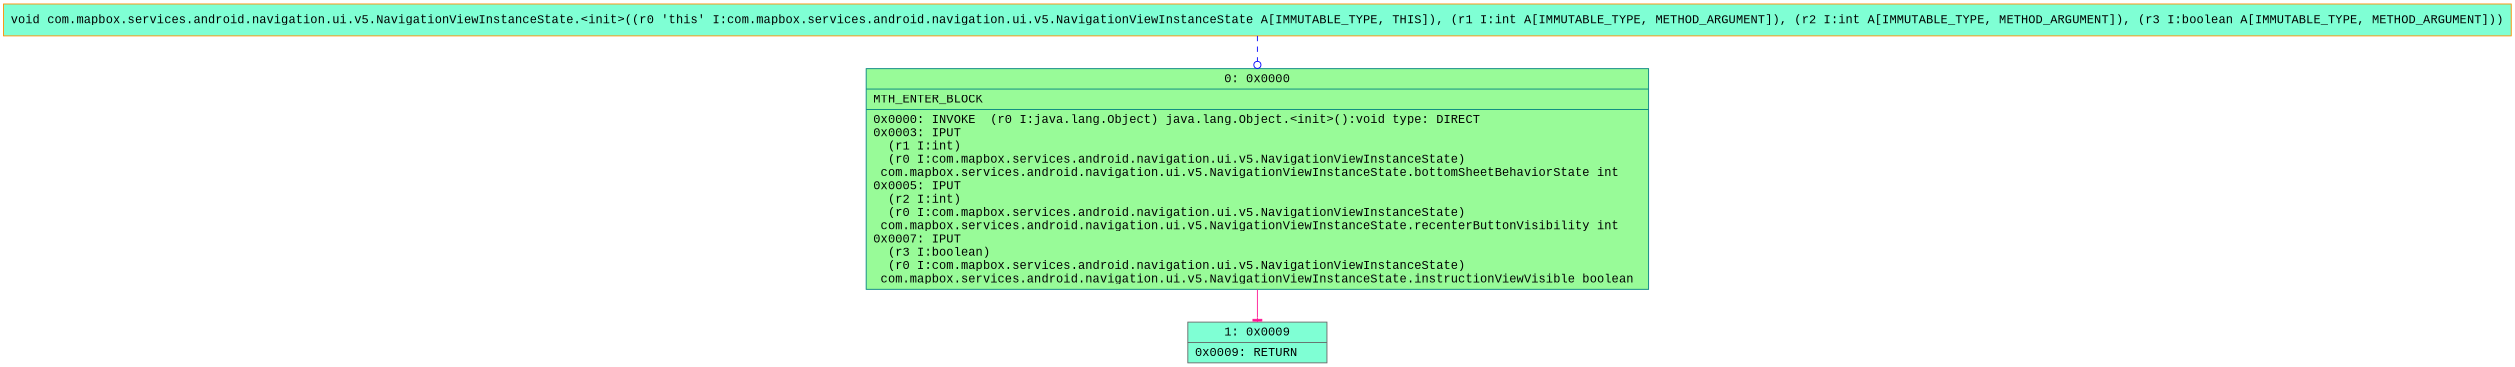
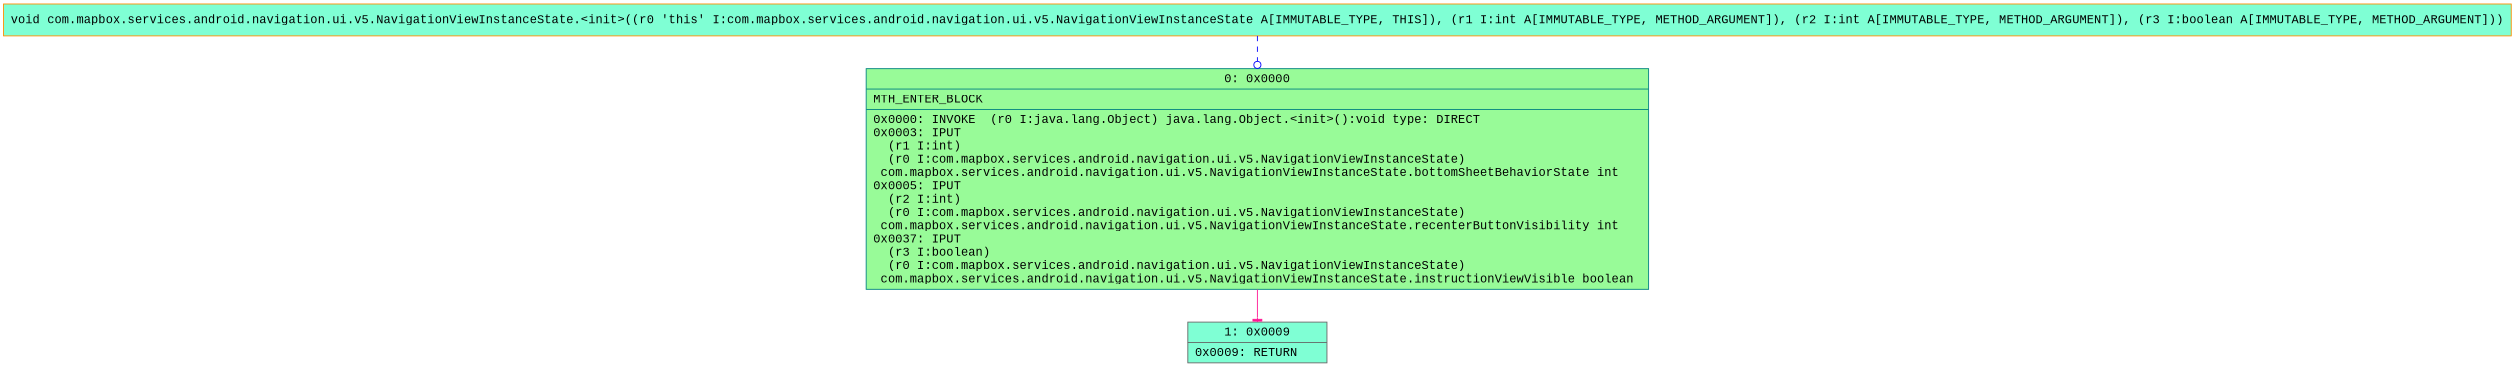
(925, 239) -> (925, 239)
